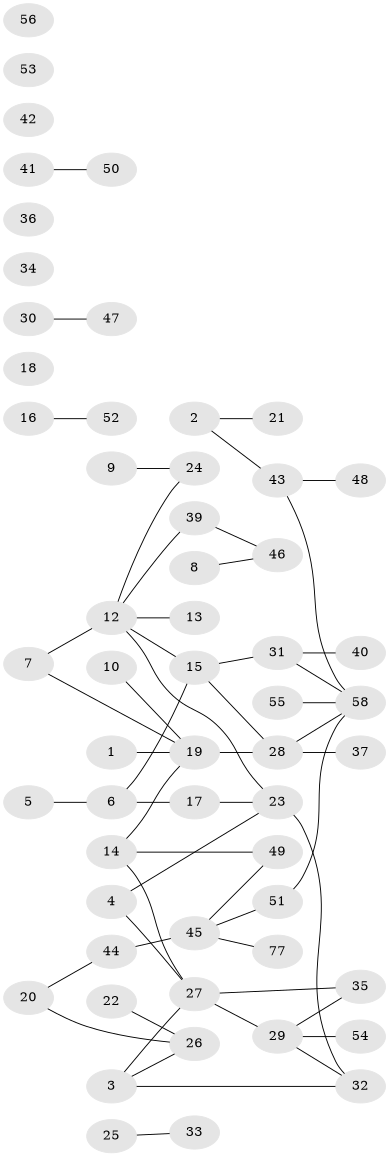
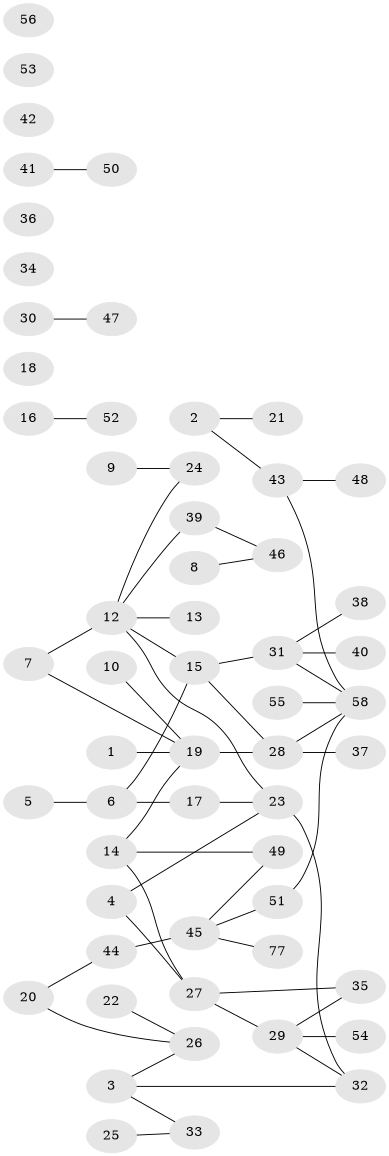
none -> (361, 603)
(156, 1035) -> (153, 1109)
